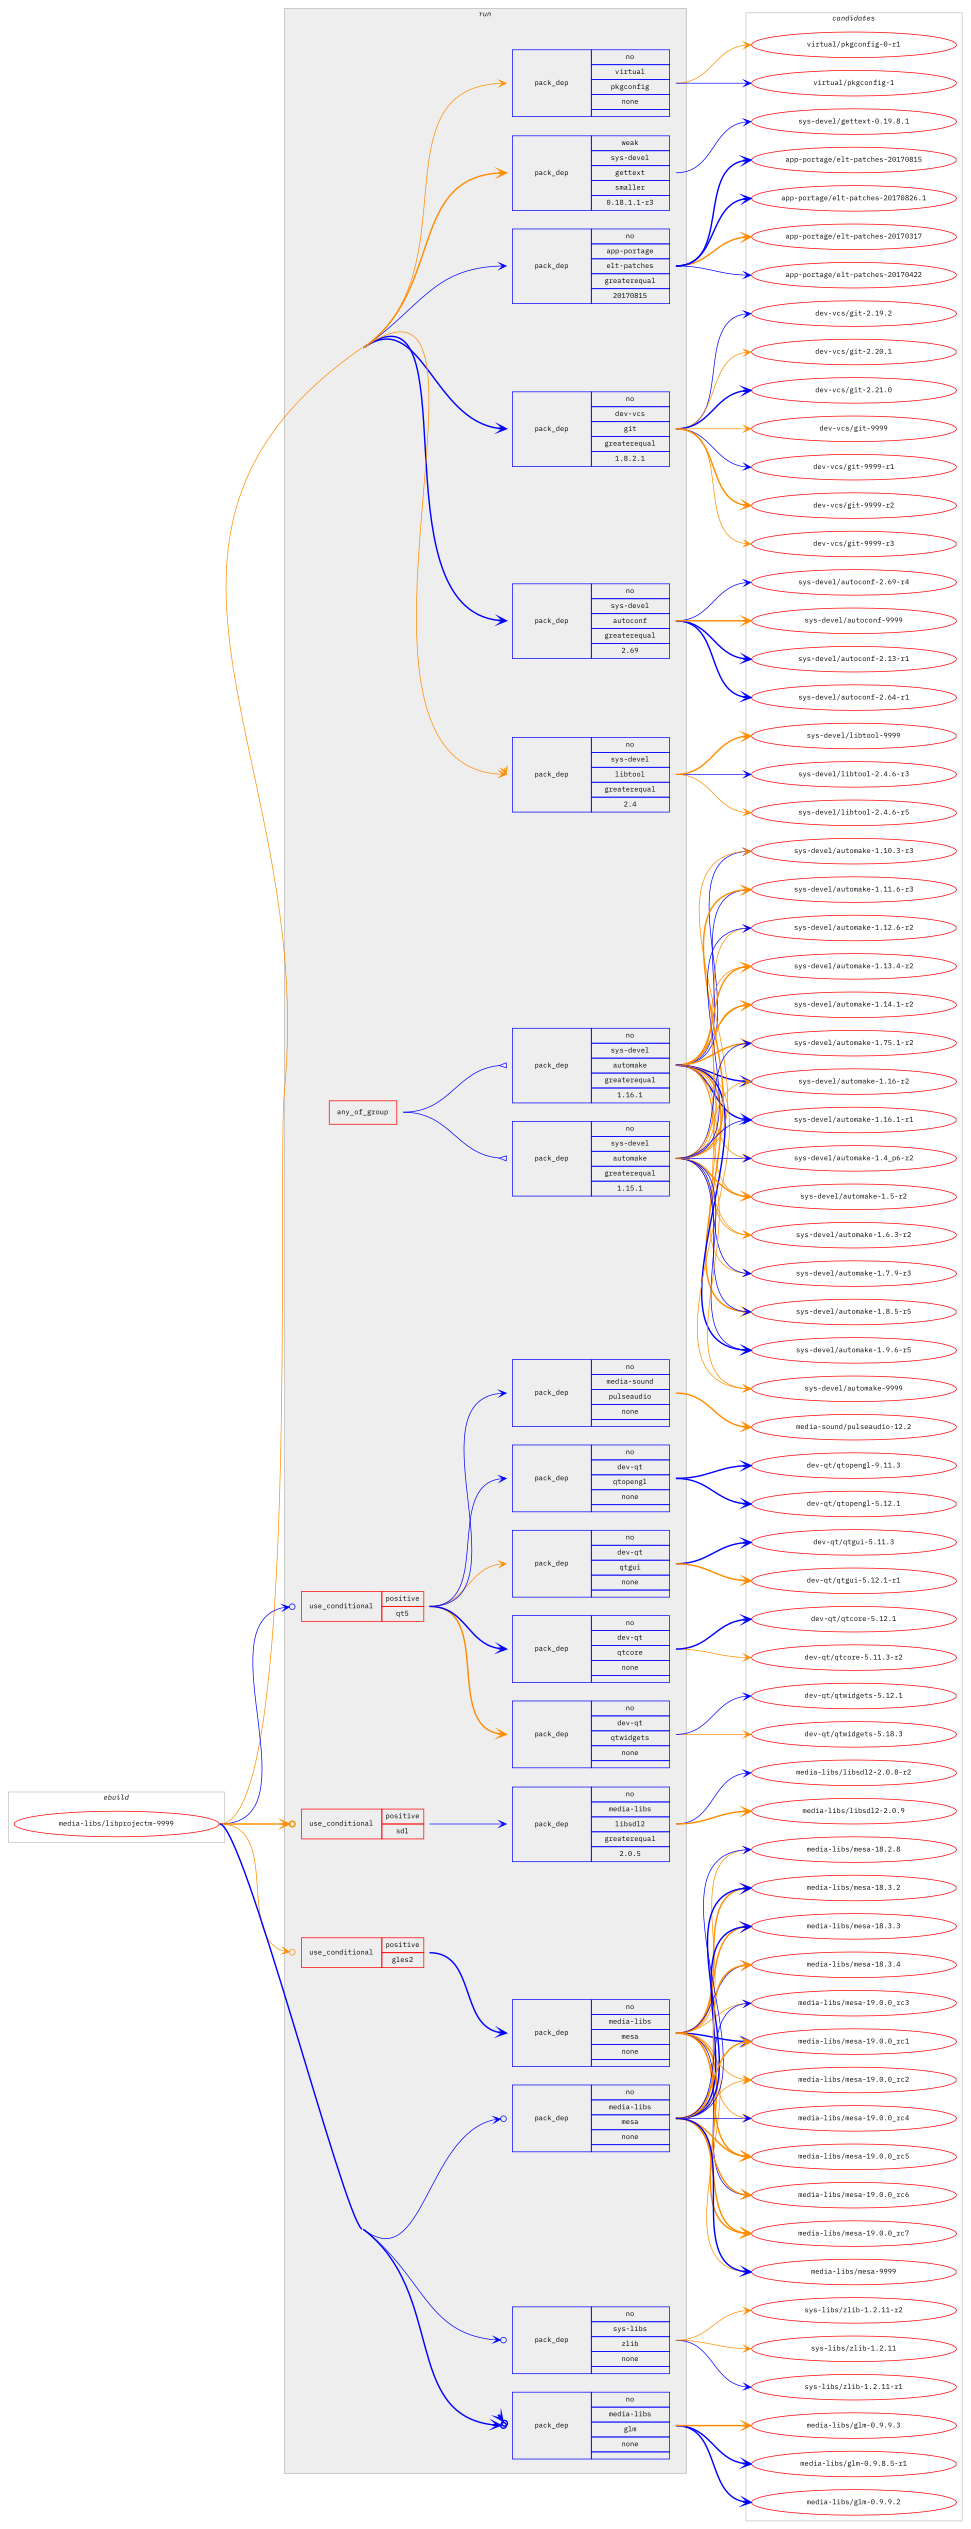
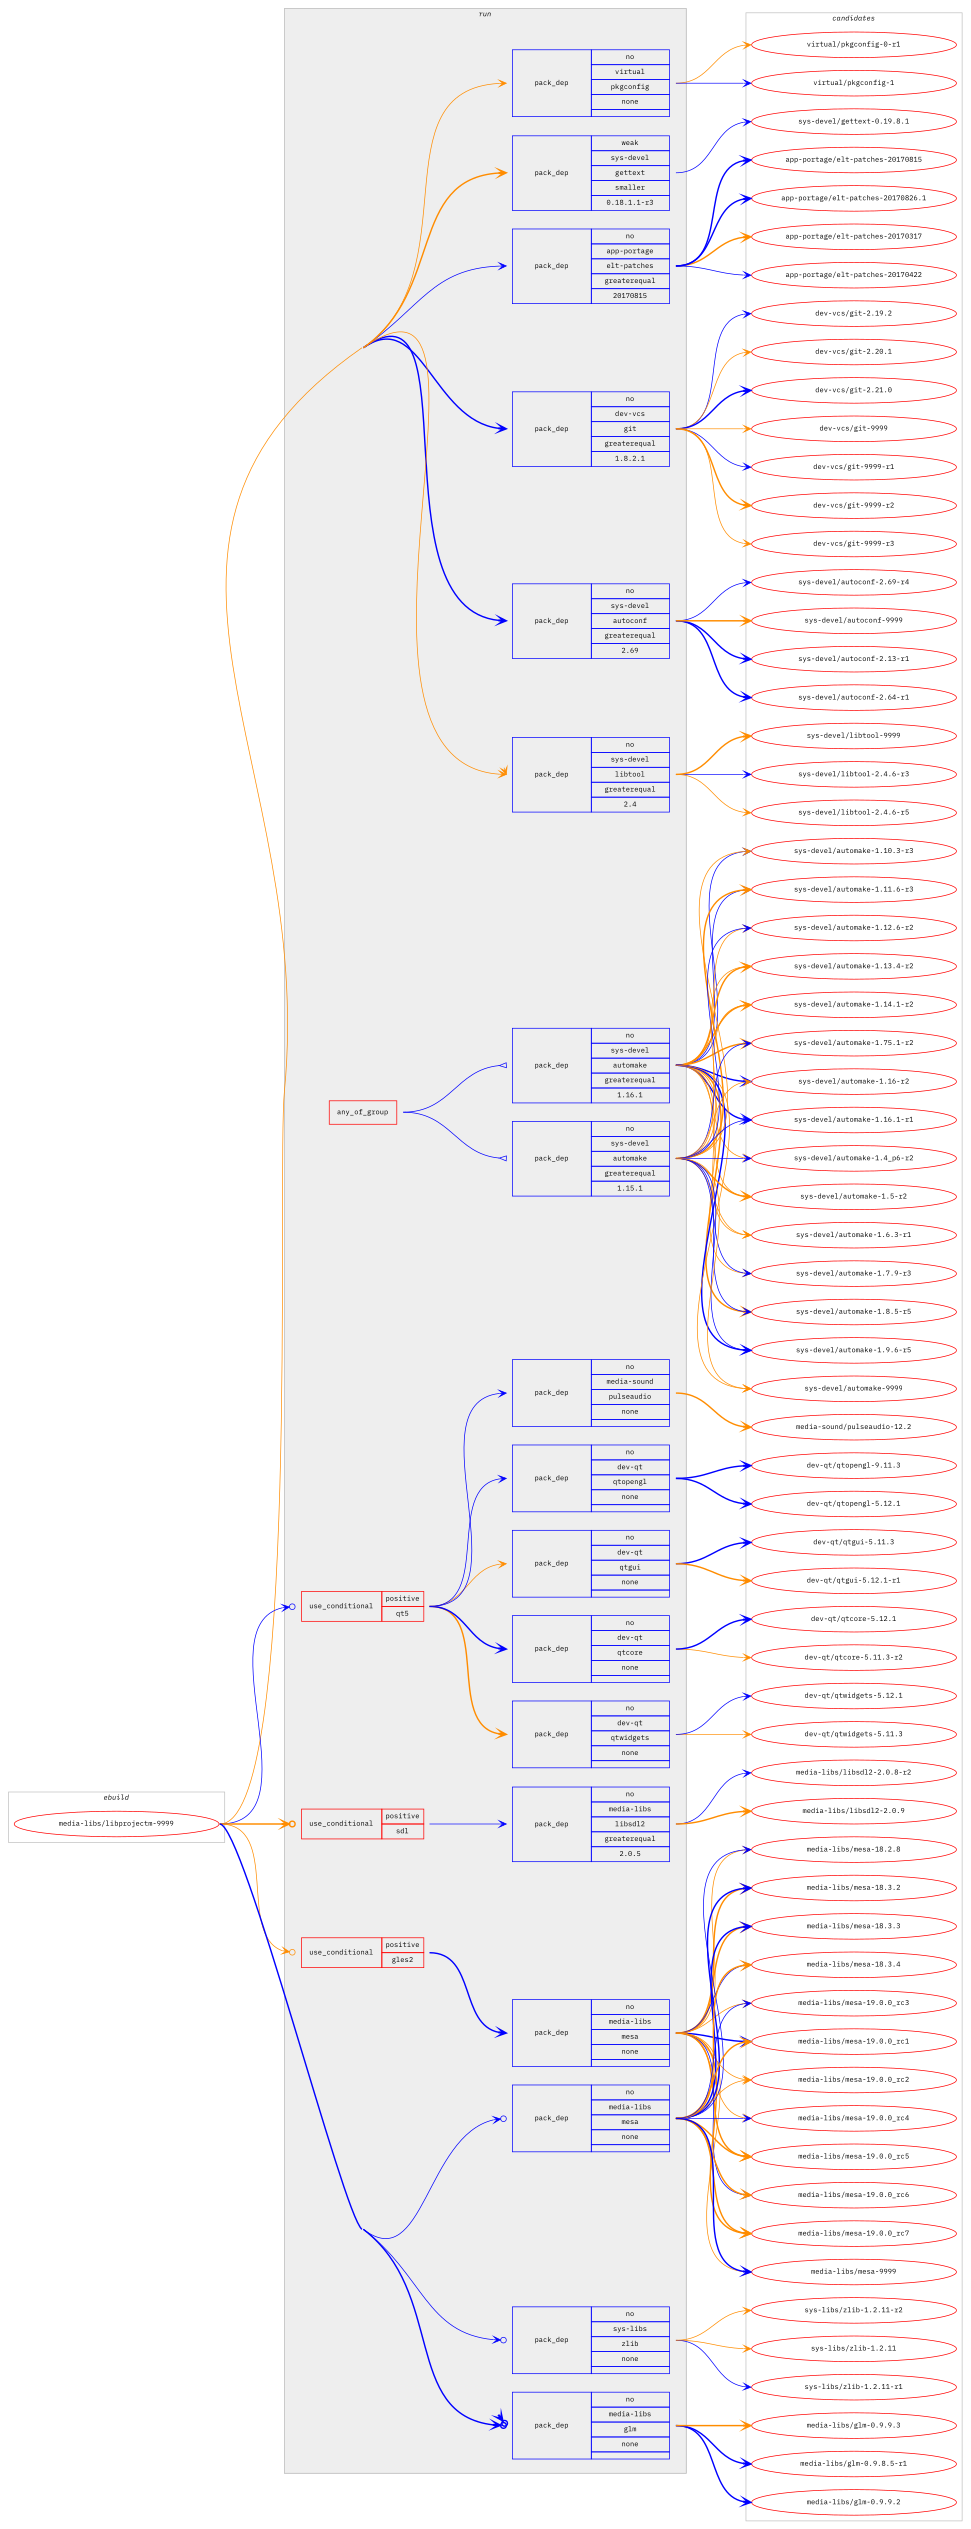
(854, 1235) -> (854, 1235)
(854, 1734) -> (854, 1734)
